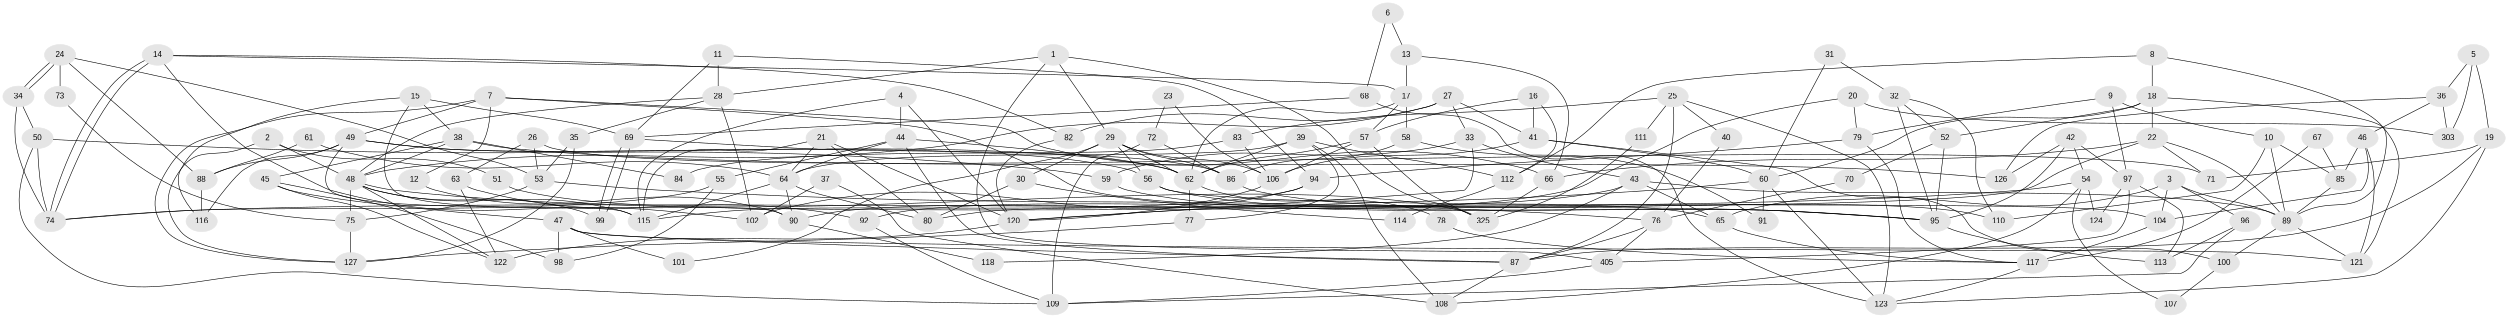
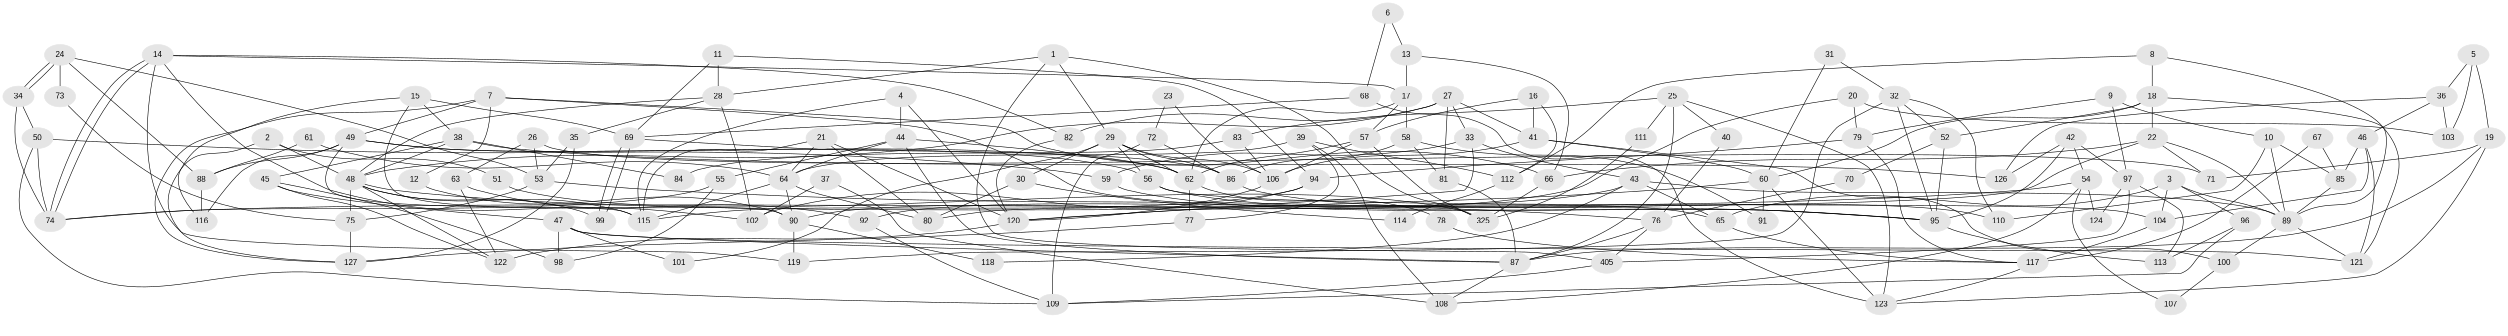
(2448, 138) -> (2448, 138)
(1244, 157) -> none
none -> (1444, 180)
none -> (794, 263)
